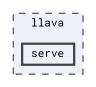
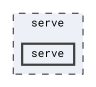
(48, 24) -> (48, 24)
